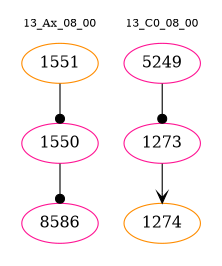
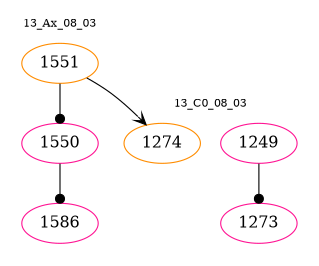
(60, 24) -> (60, 24)
(162, 24) -> (211, 104)
(162, 63) -> (259, 143)
(162, 178) -> (122, 102)
(60, 223) -> (60, 223)
